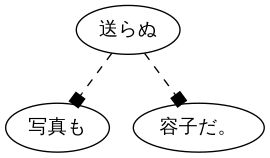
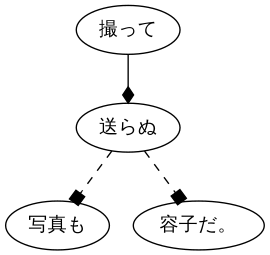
none -> (128, 30)
